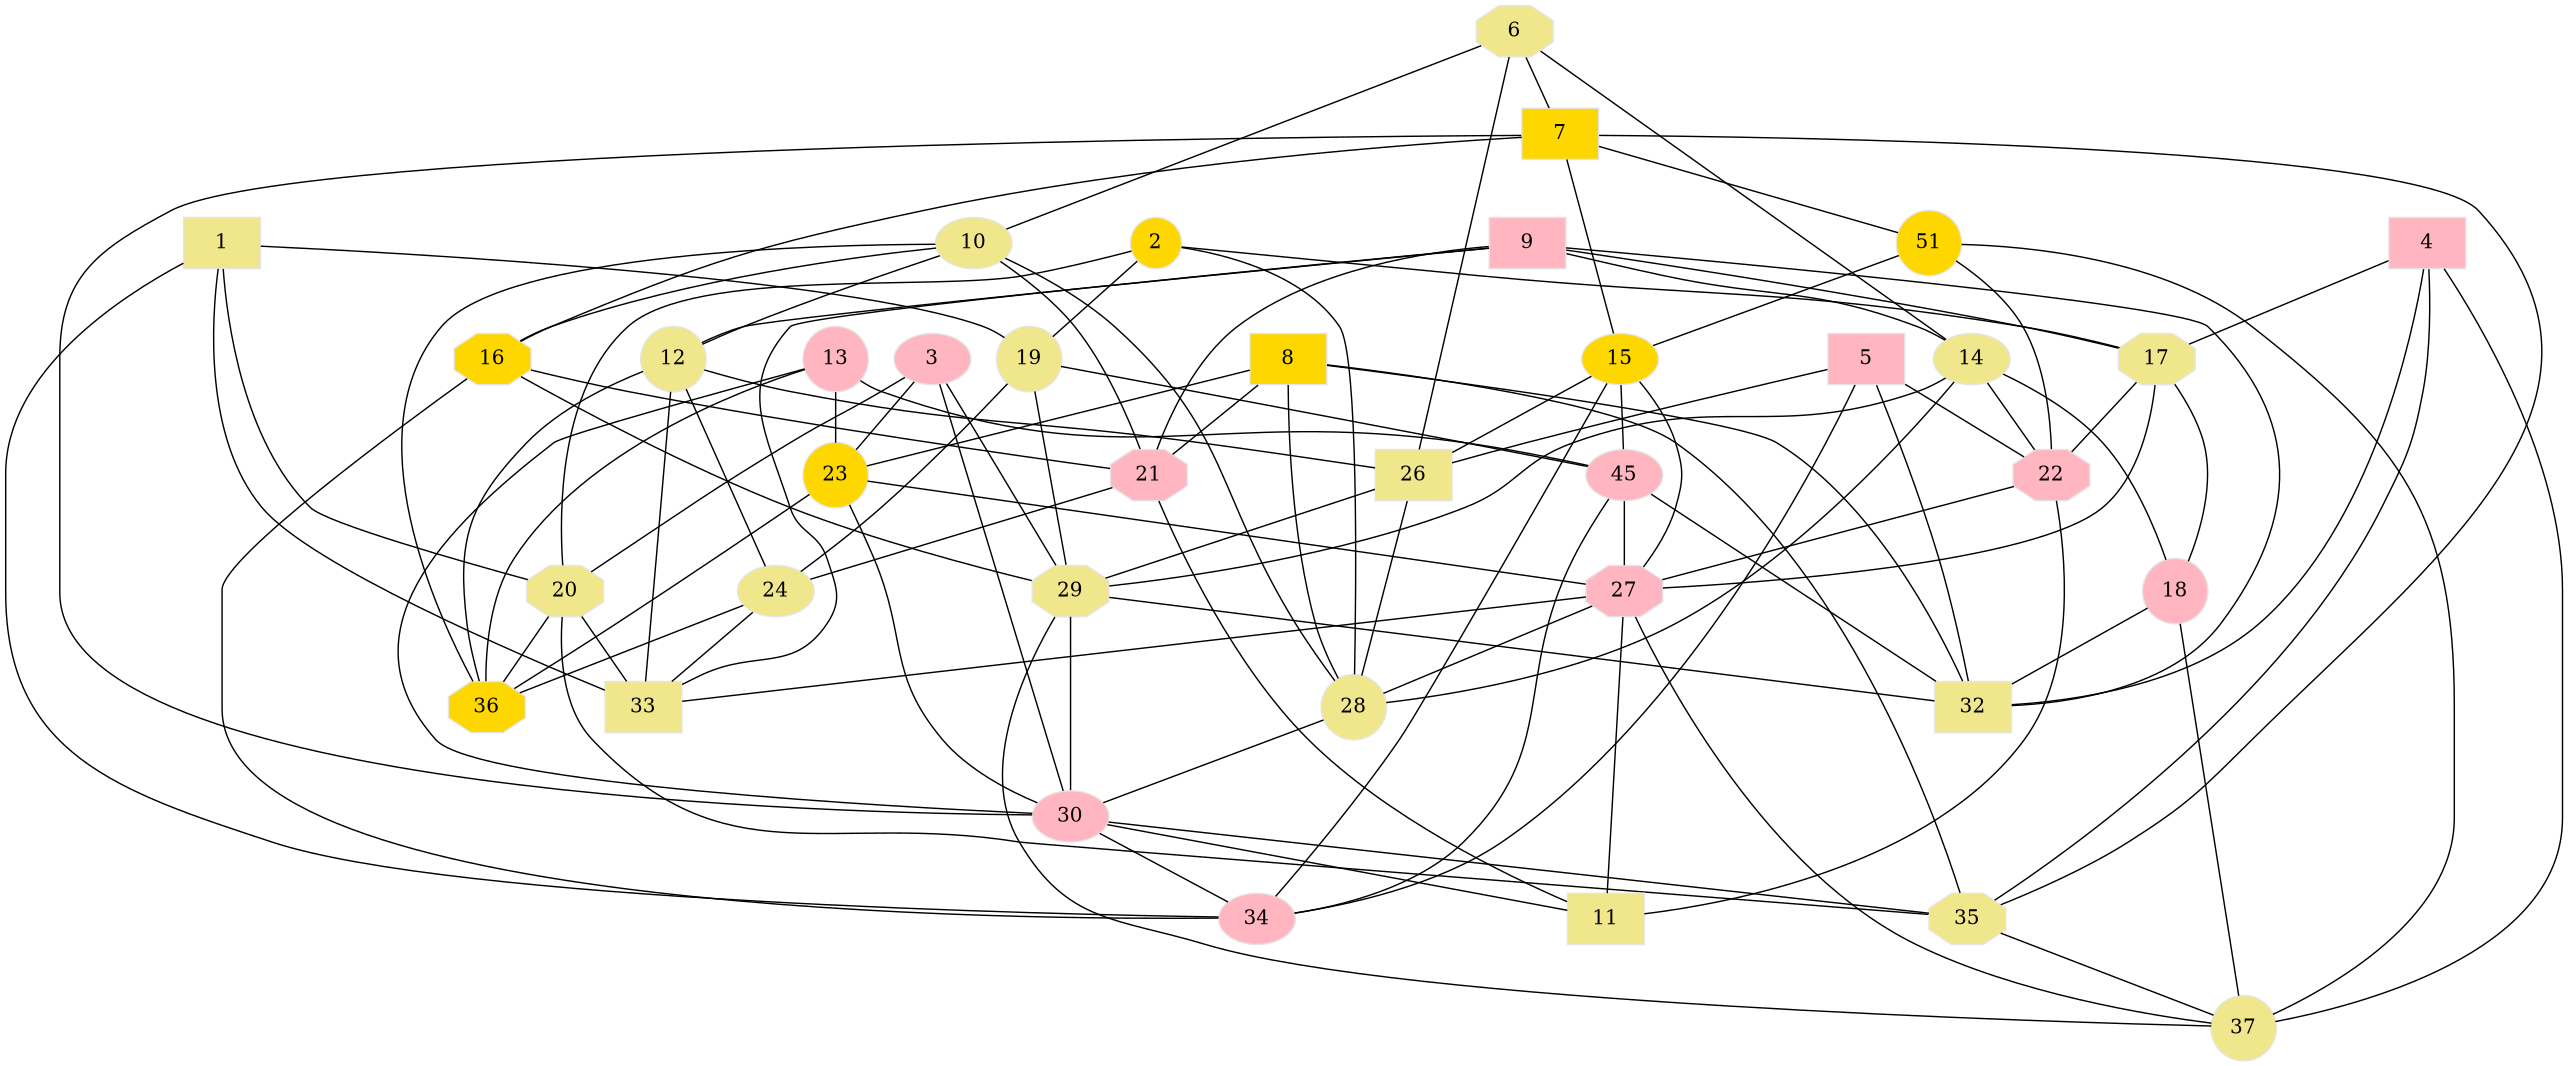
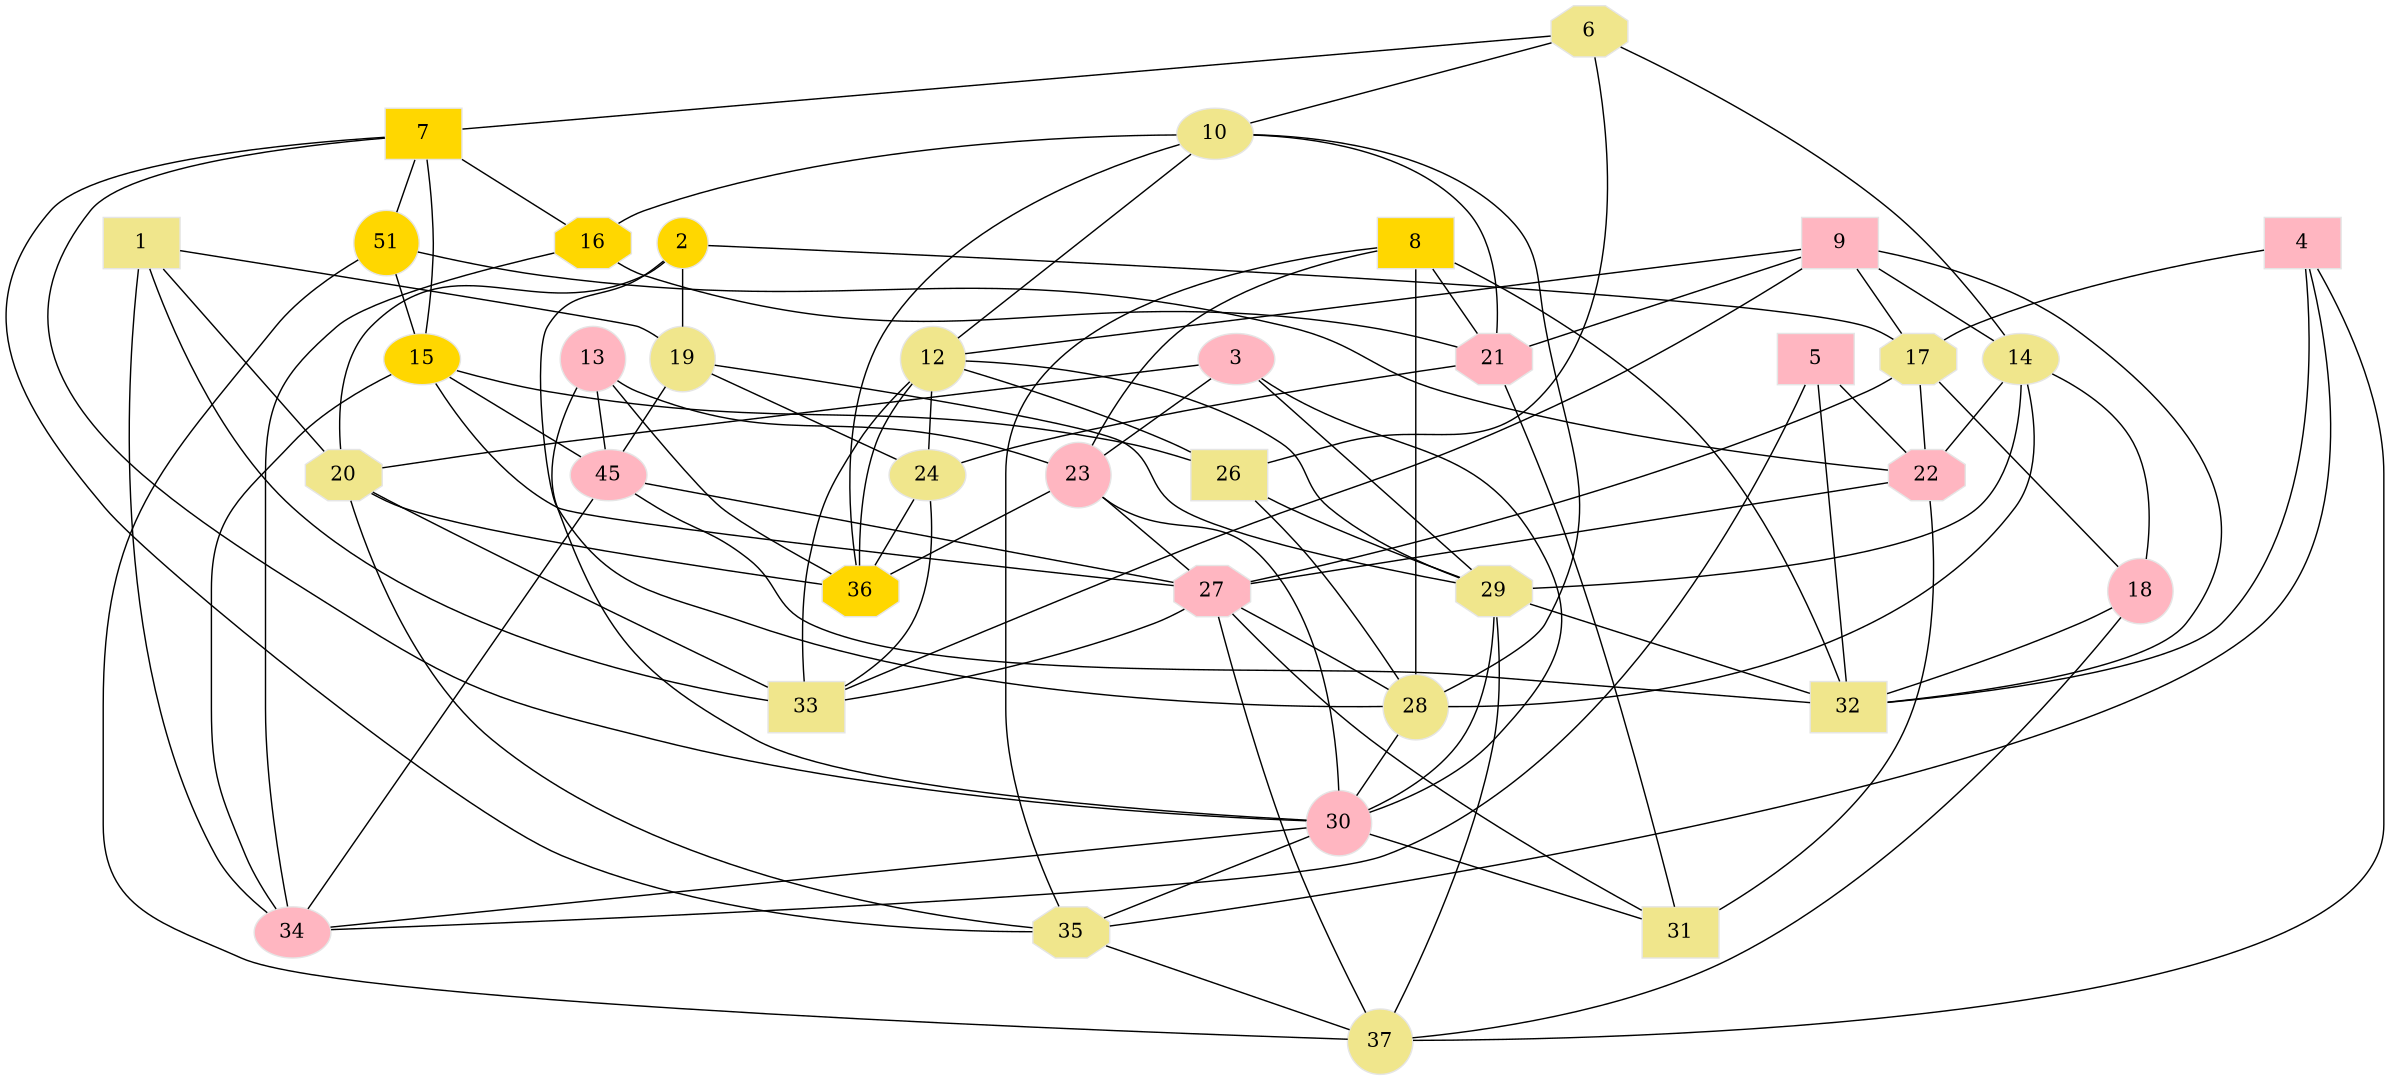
(1677, 405) -> none
(836, 475) -> (1078, 475)
(768, 499) -> (1238, 419)
(1071, 816) -> (1339, 823)
(1606, 919) -> (1681, 932)
